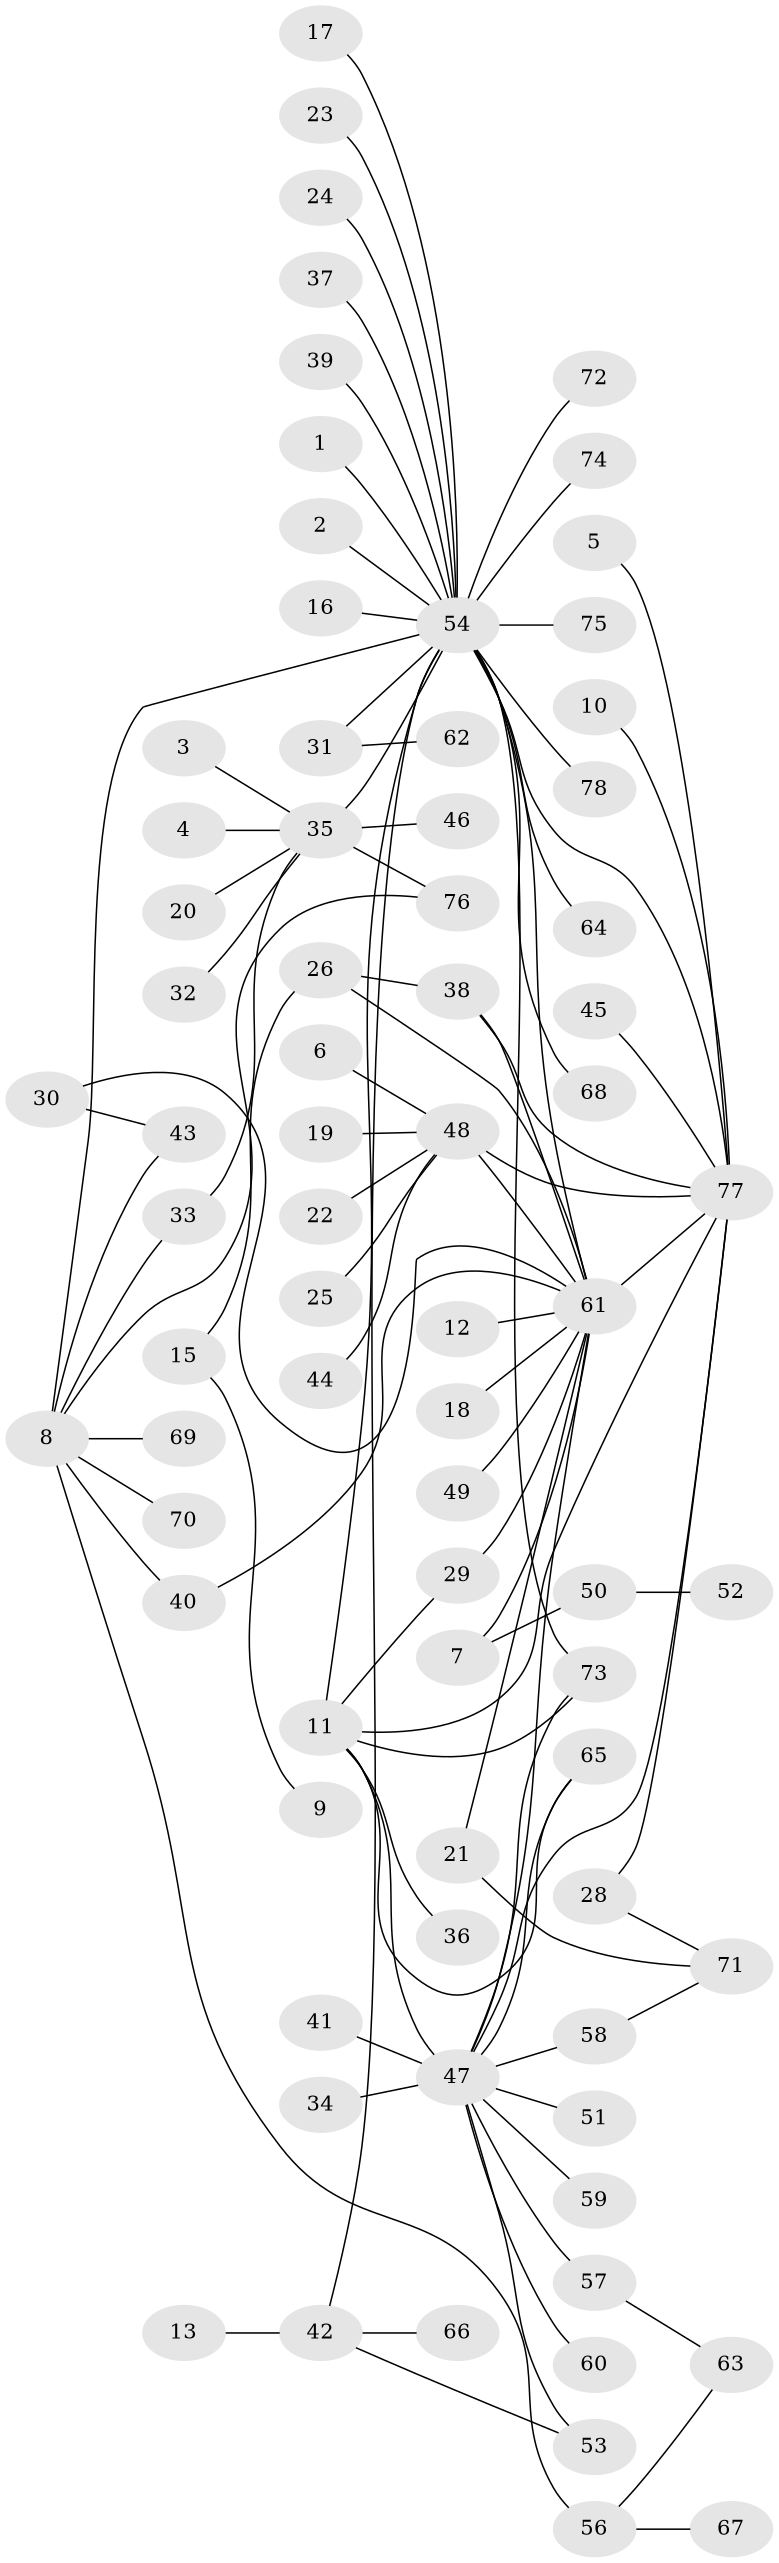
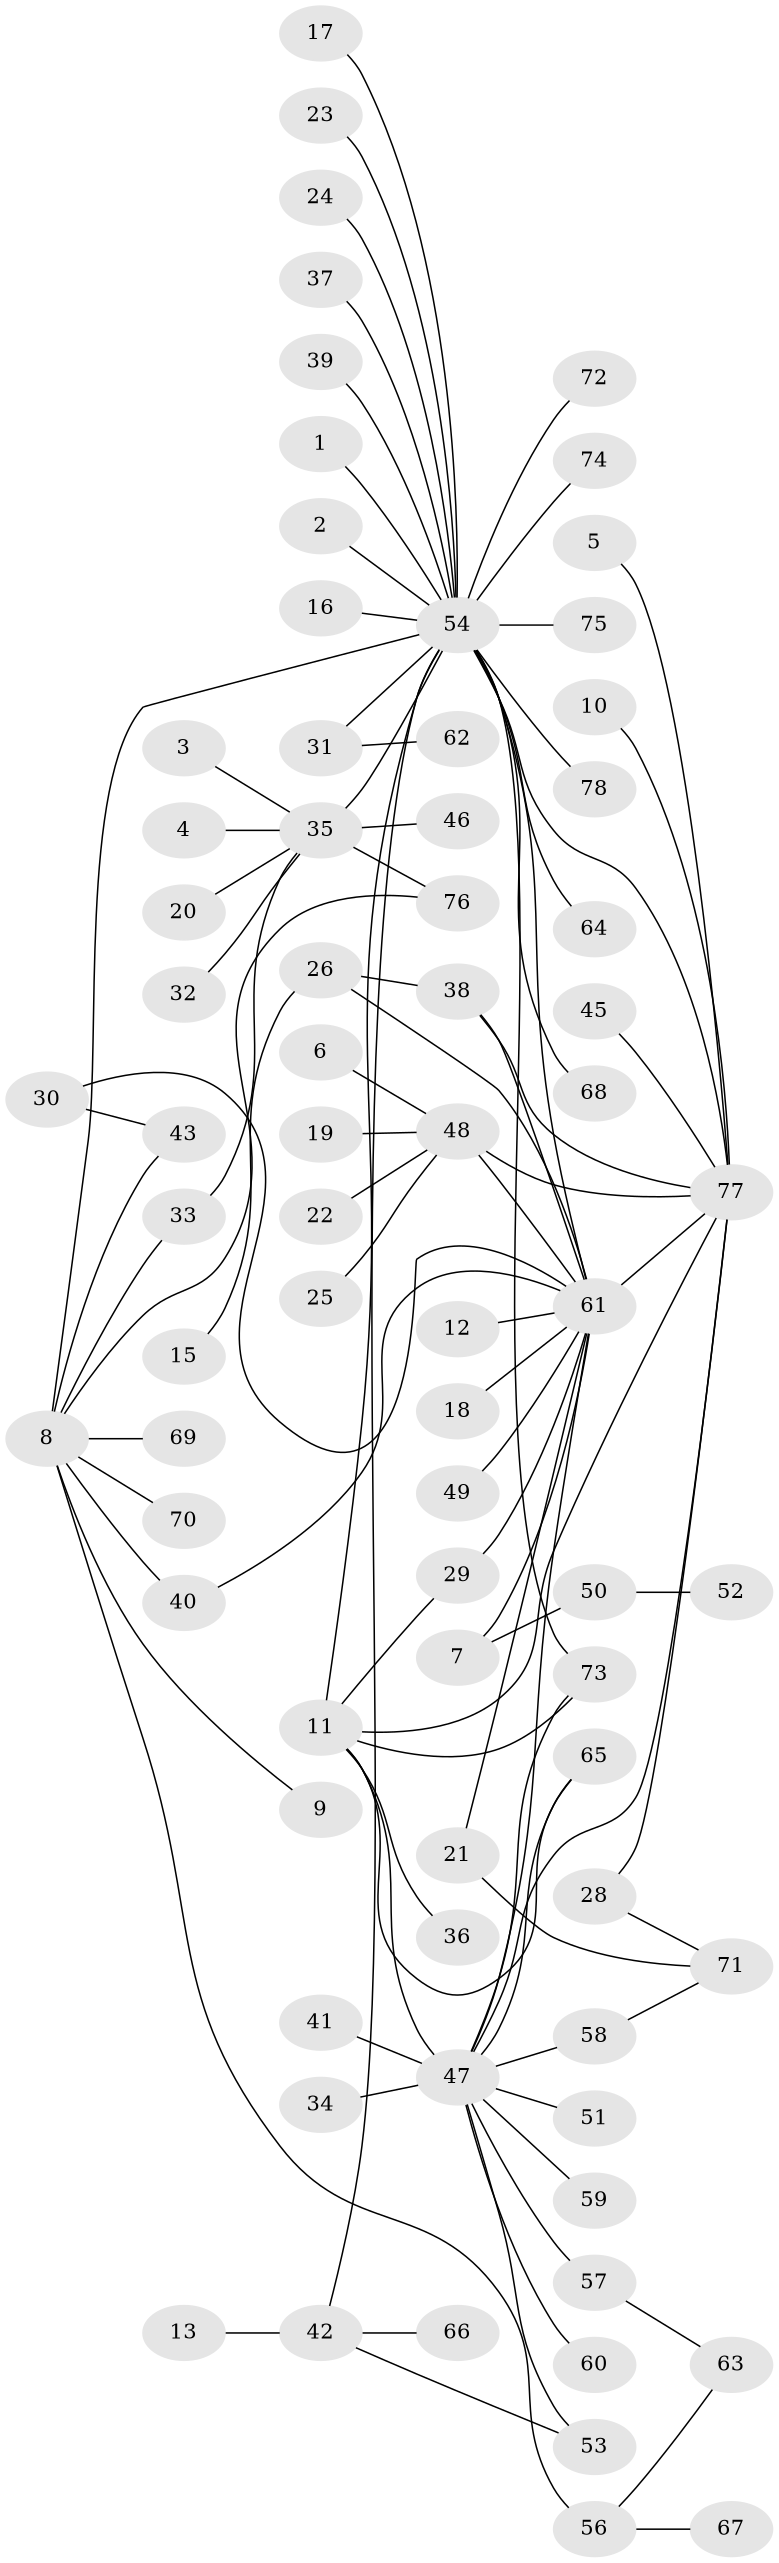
(321, 1381) -> none
(252, 1583) -> (146, 1648)
